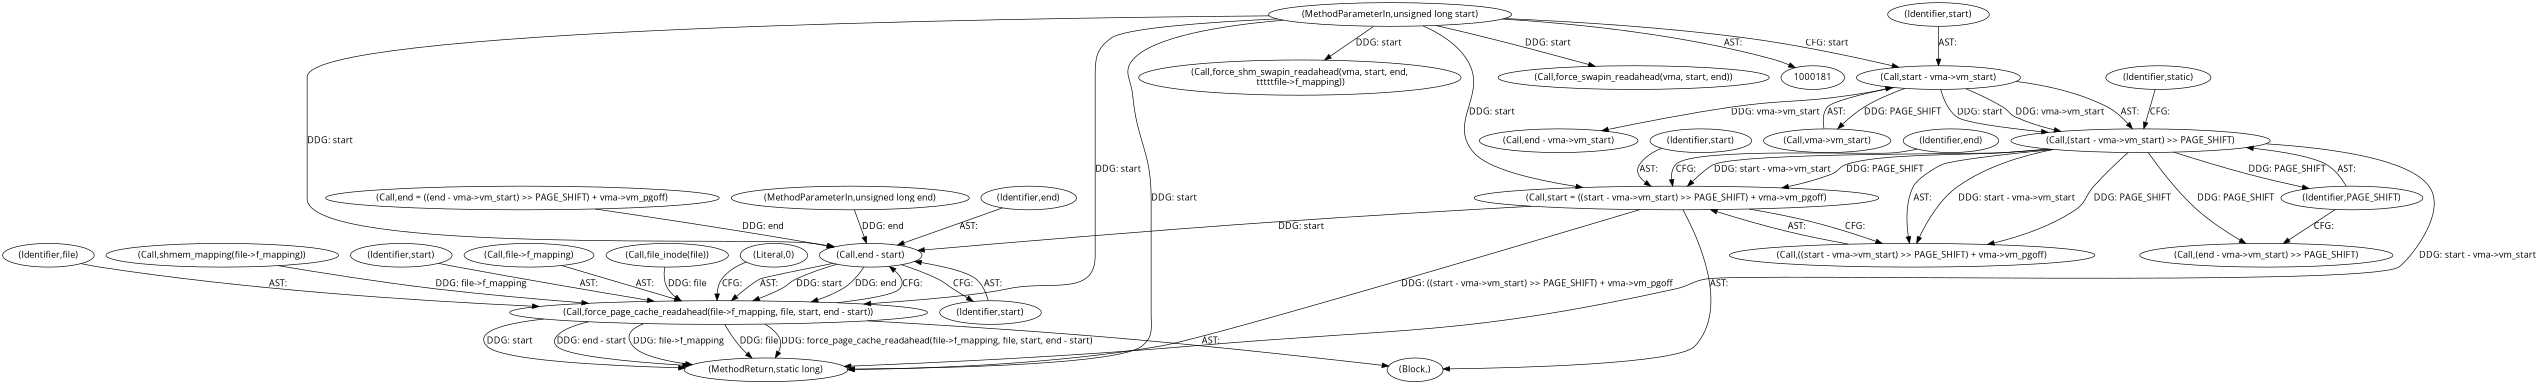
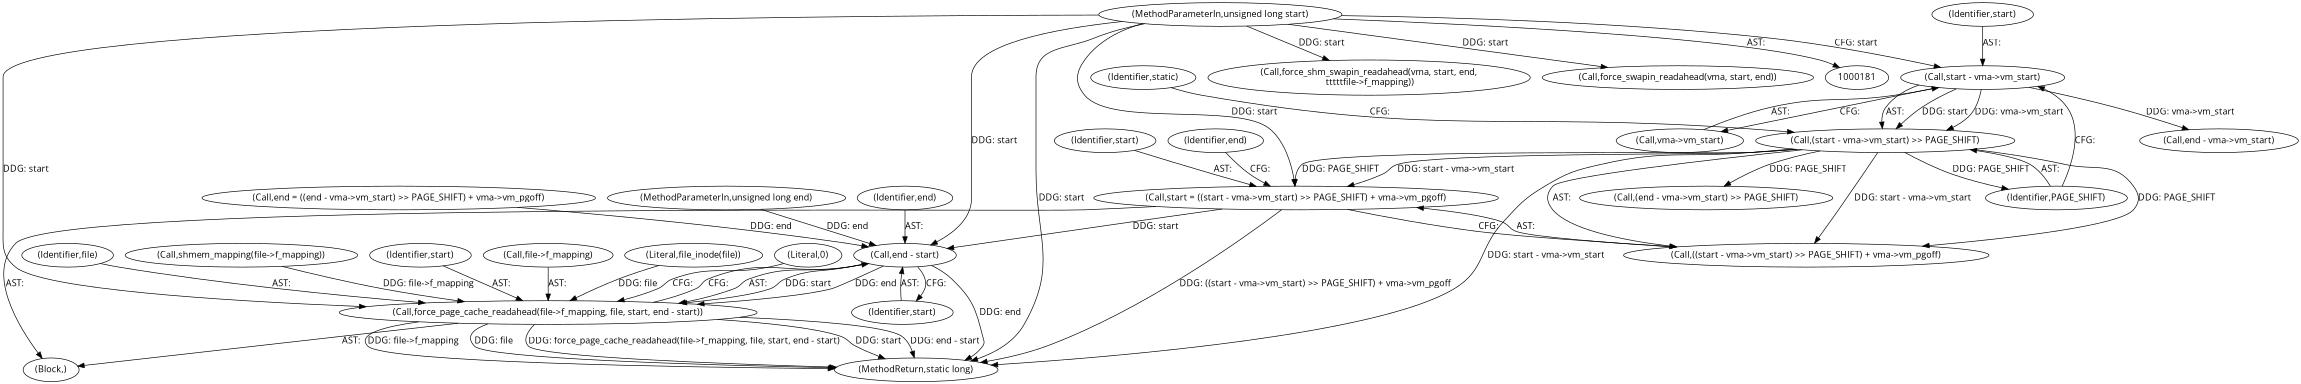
(1903, 112) -> (1851, 112)
(2312, 225) -> (2075, 132)
(667, 255) -> (694, 255)
none -> (973, 306)
